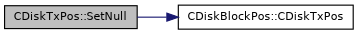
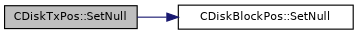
(266, 17) -> (266, 17)
